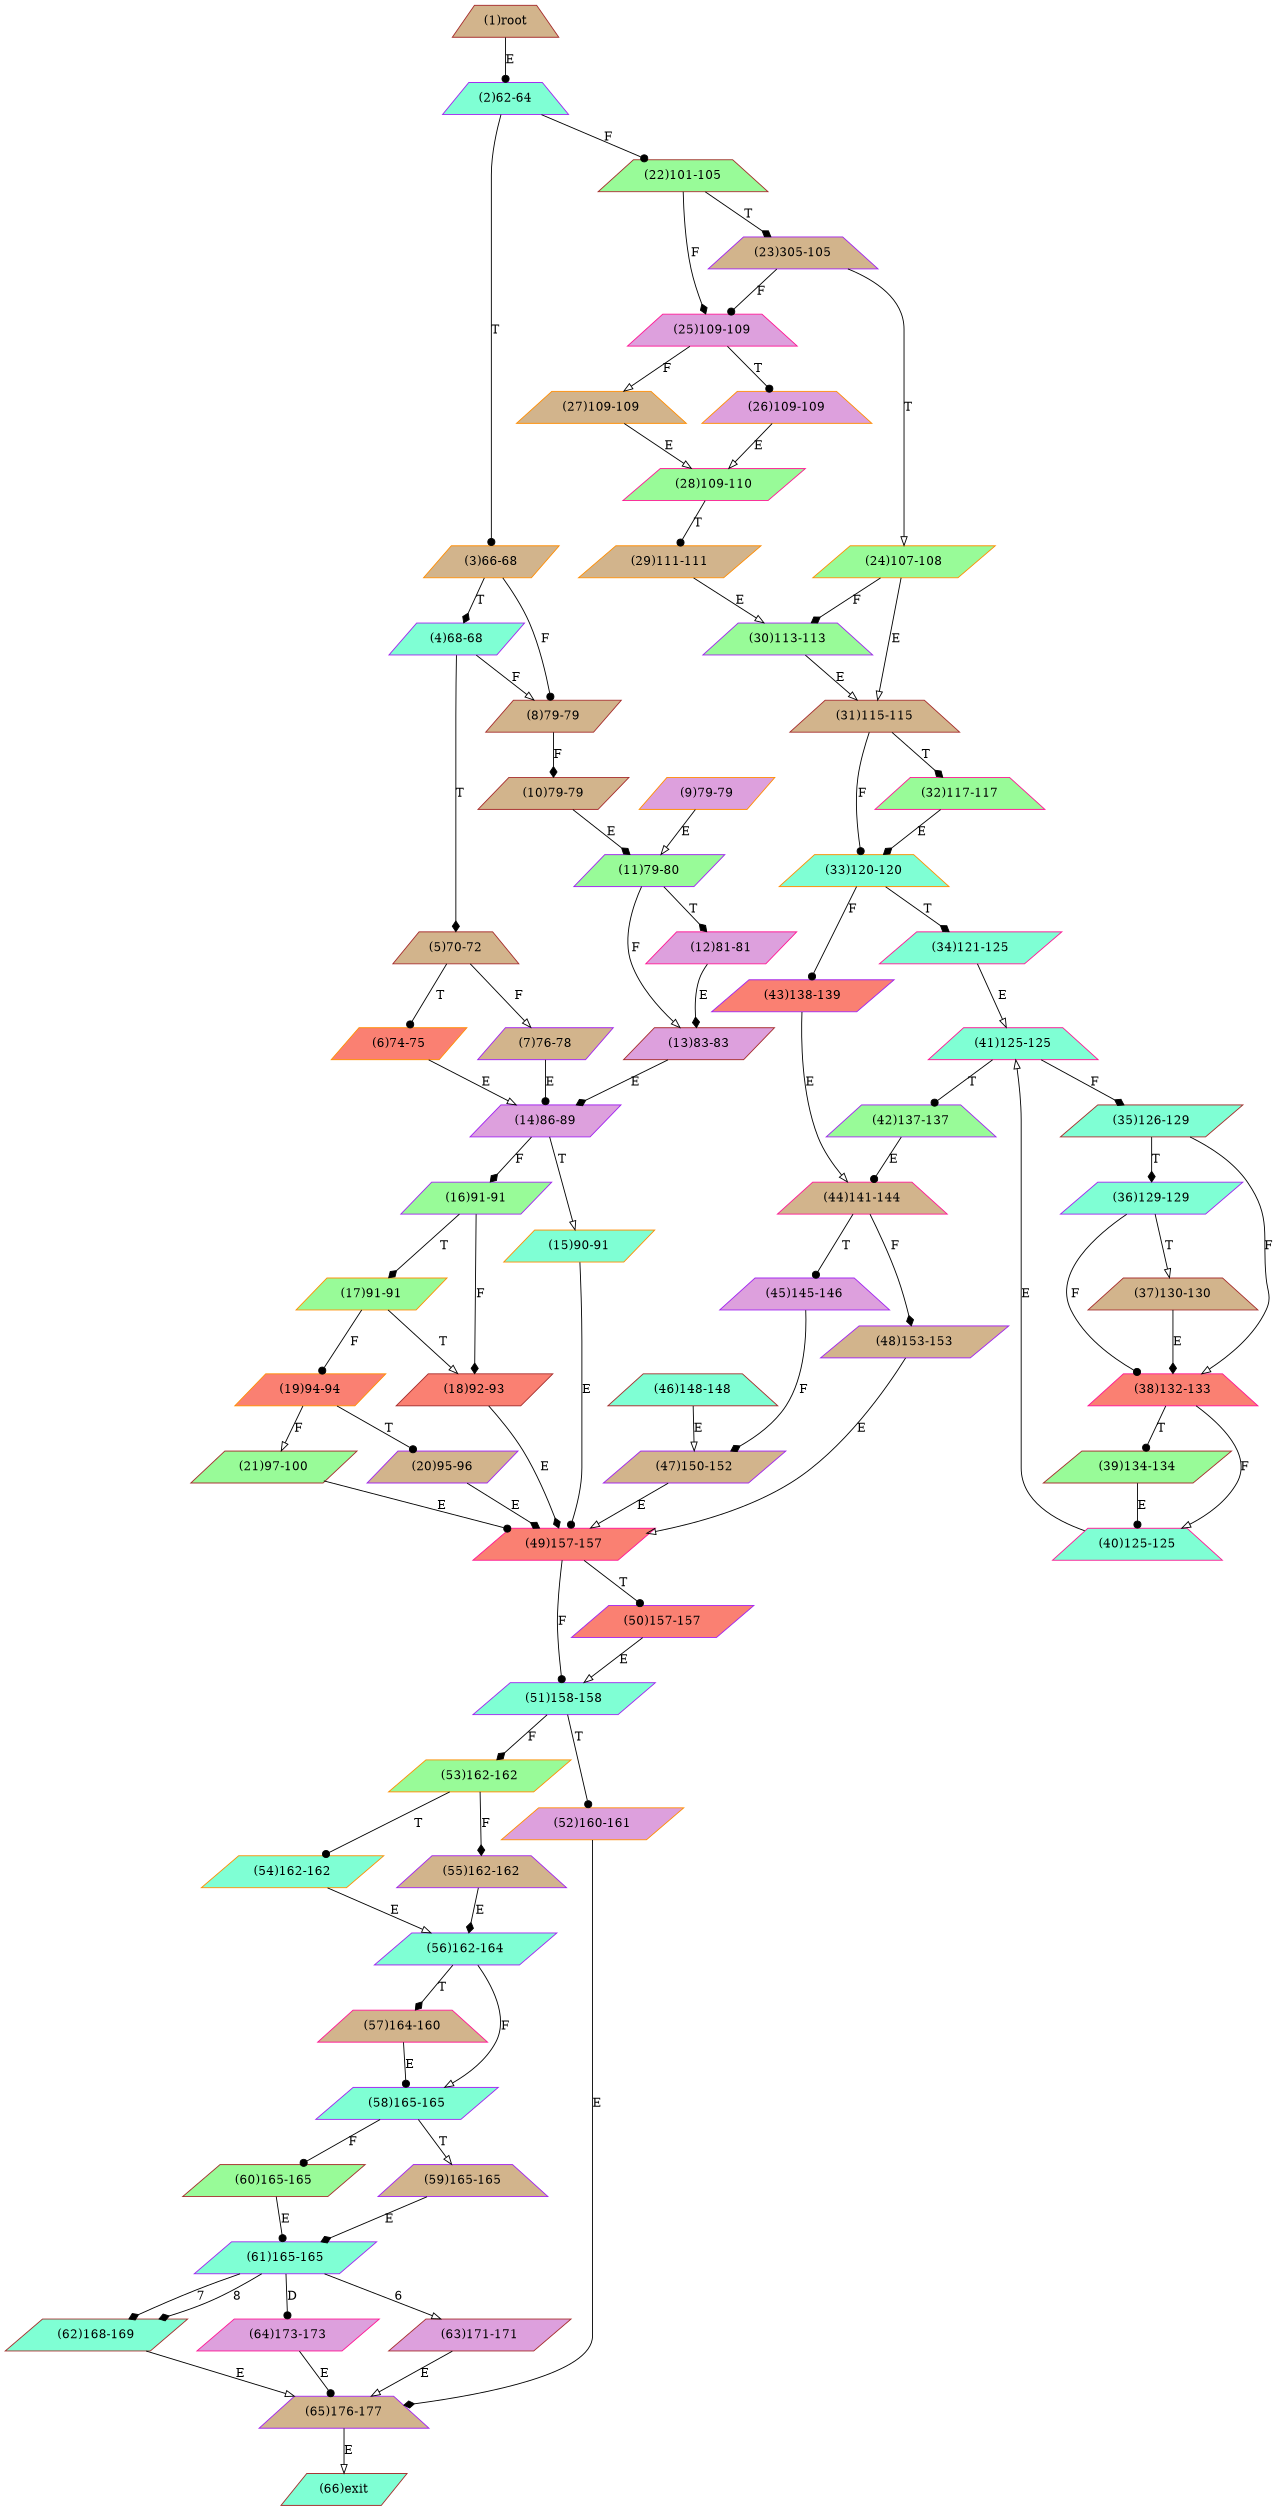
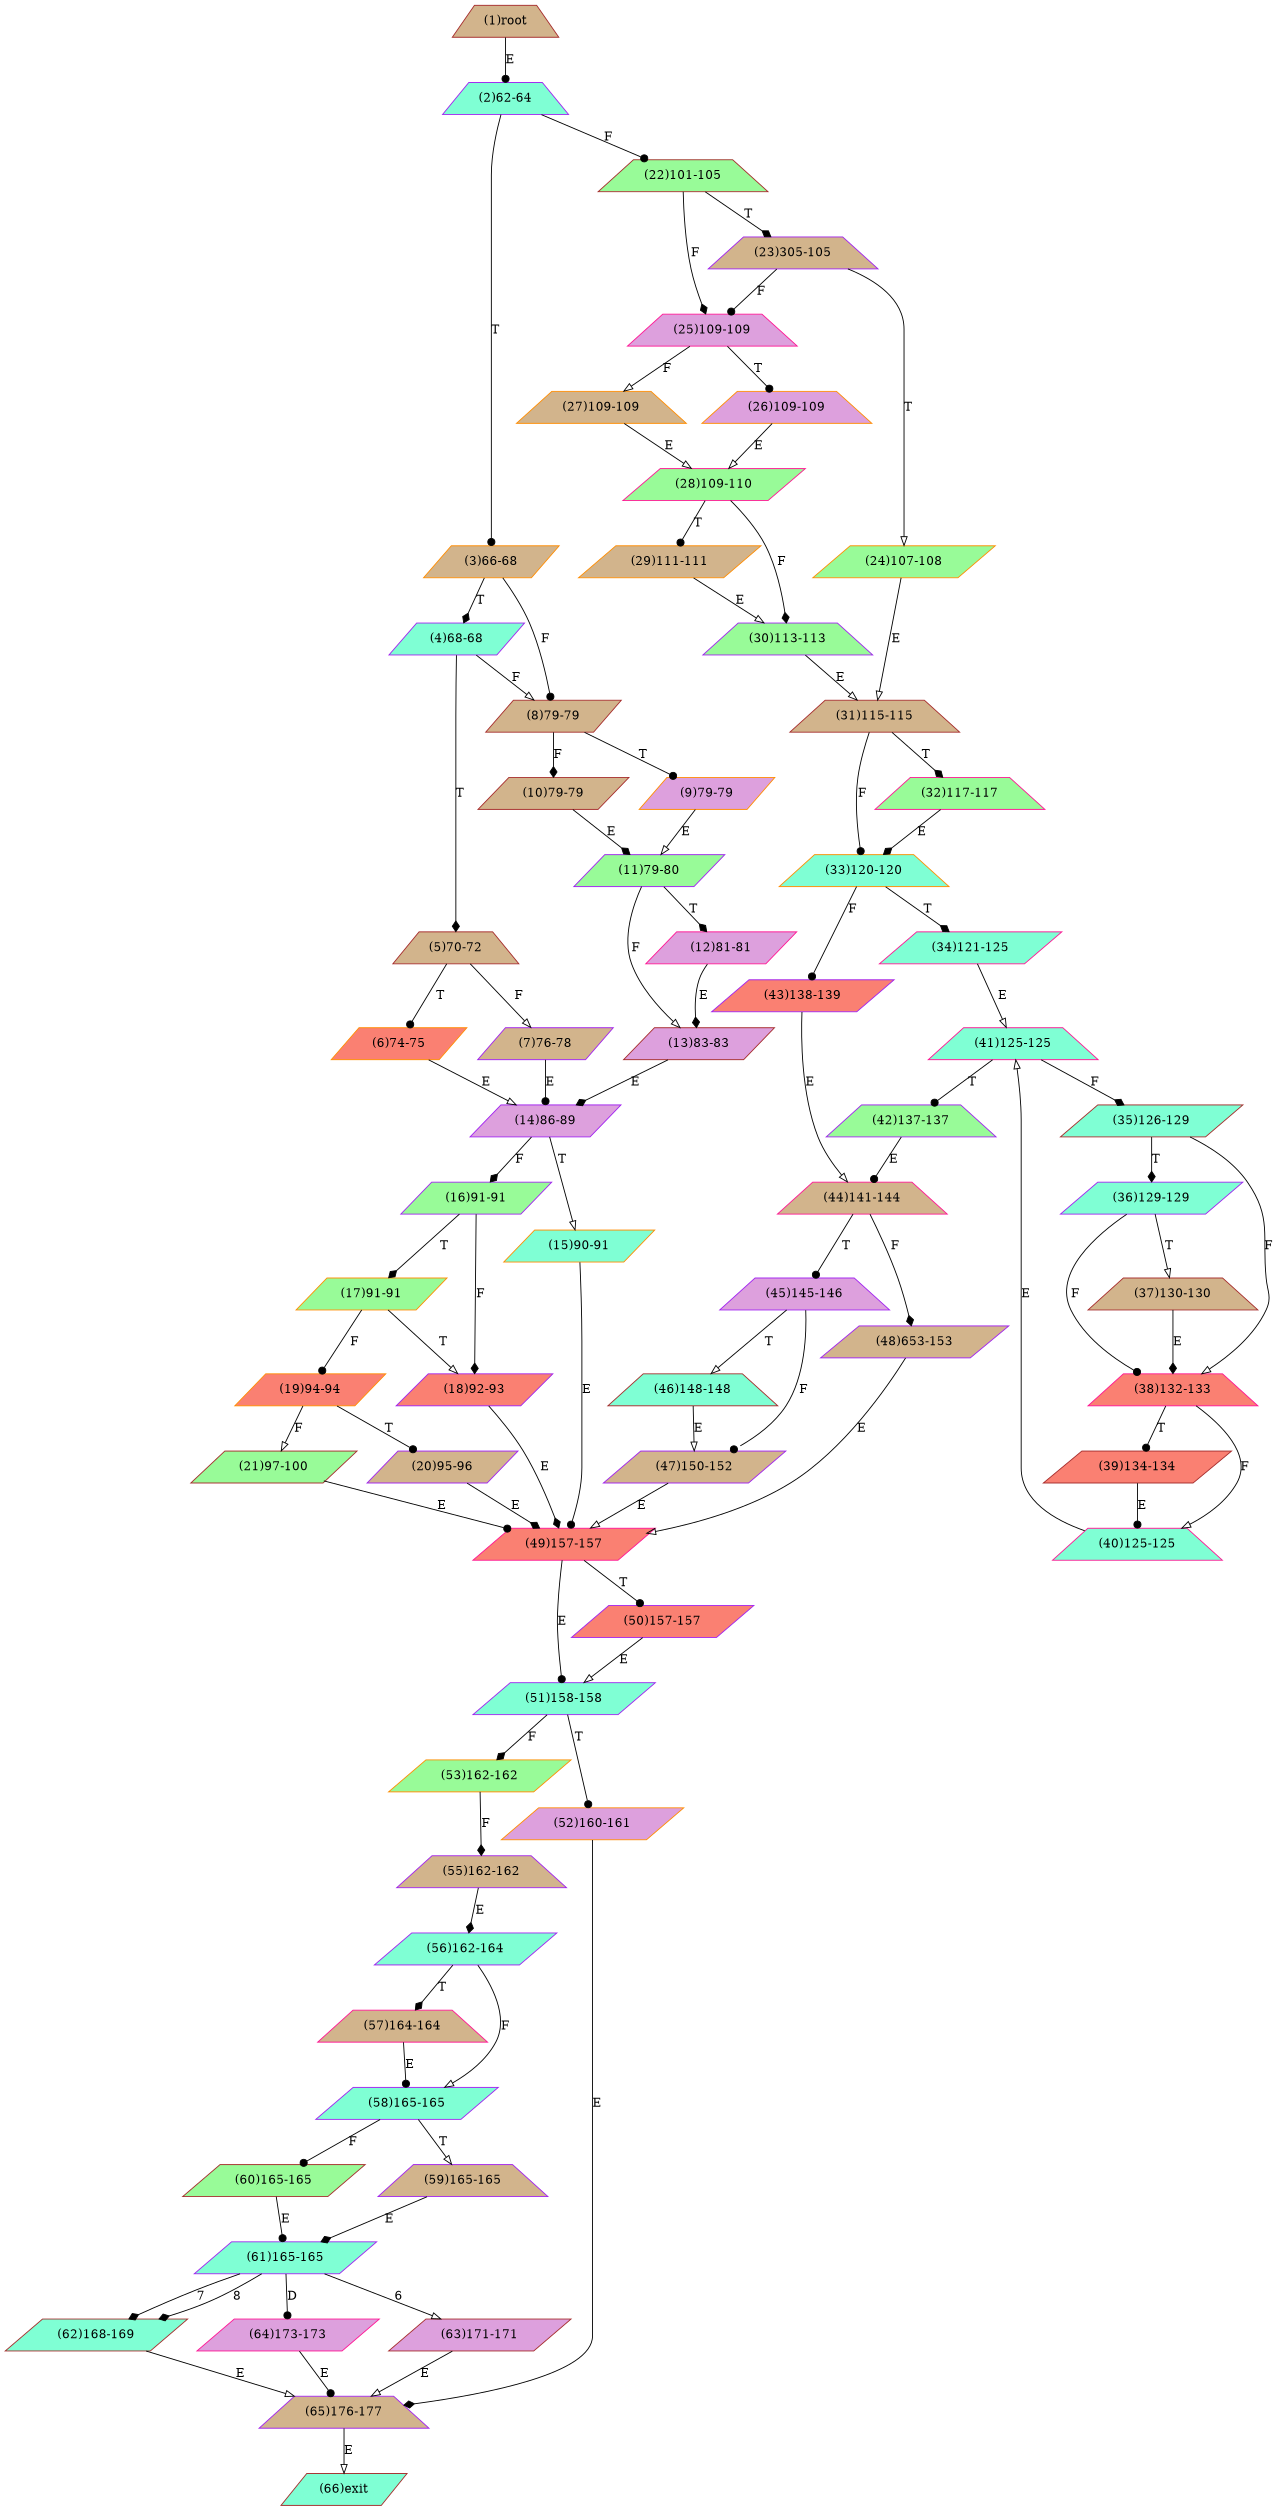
(850, 598) -> (768, 551)
none -> (627, 753)
none -> (752, 1339)
(915, 1342) -> (915, 1342)
(794, 1389) -> (794, 1389)
(474, 1390) -> (474, 1390)
(1137, 1467) -> (1137, 1467)
(562, 1621) -> (562, 1621)
(293, 1872) -> none
(403, 2026) -> (403, 2026)
